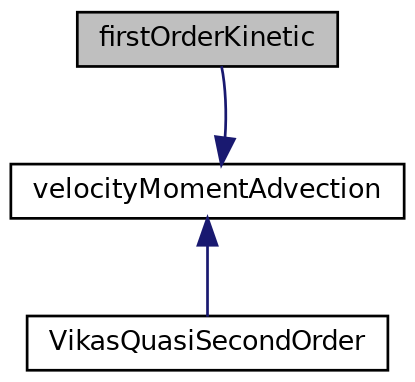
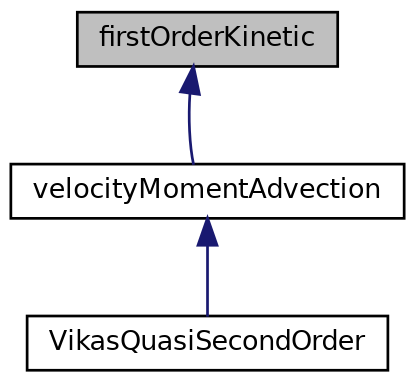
(226, 102) -> (190, 129)
